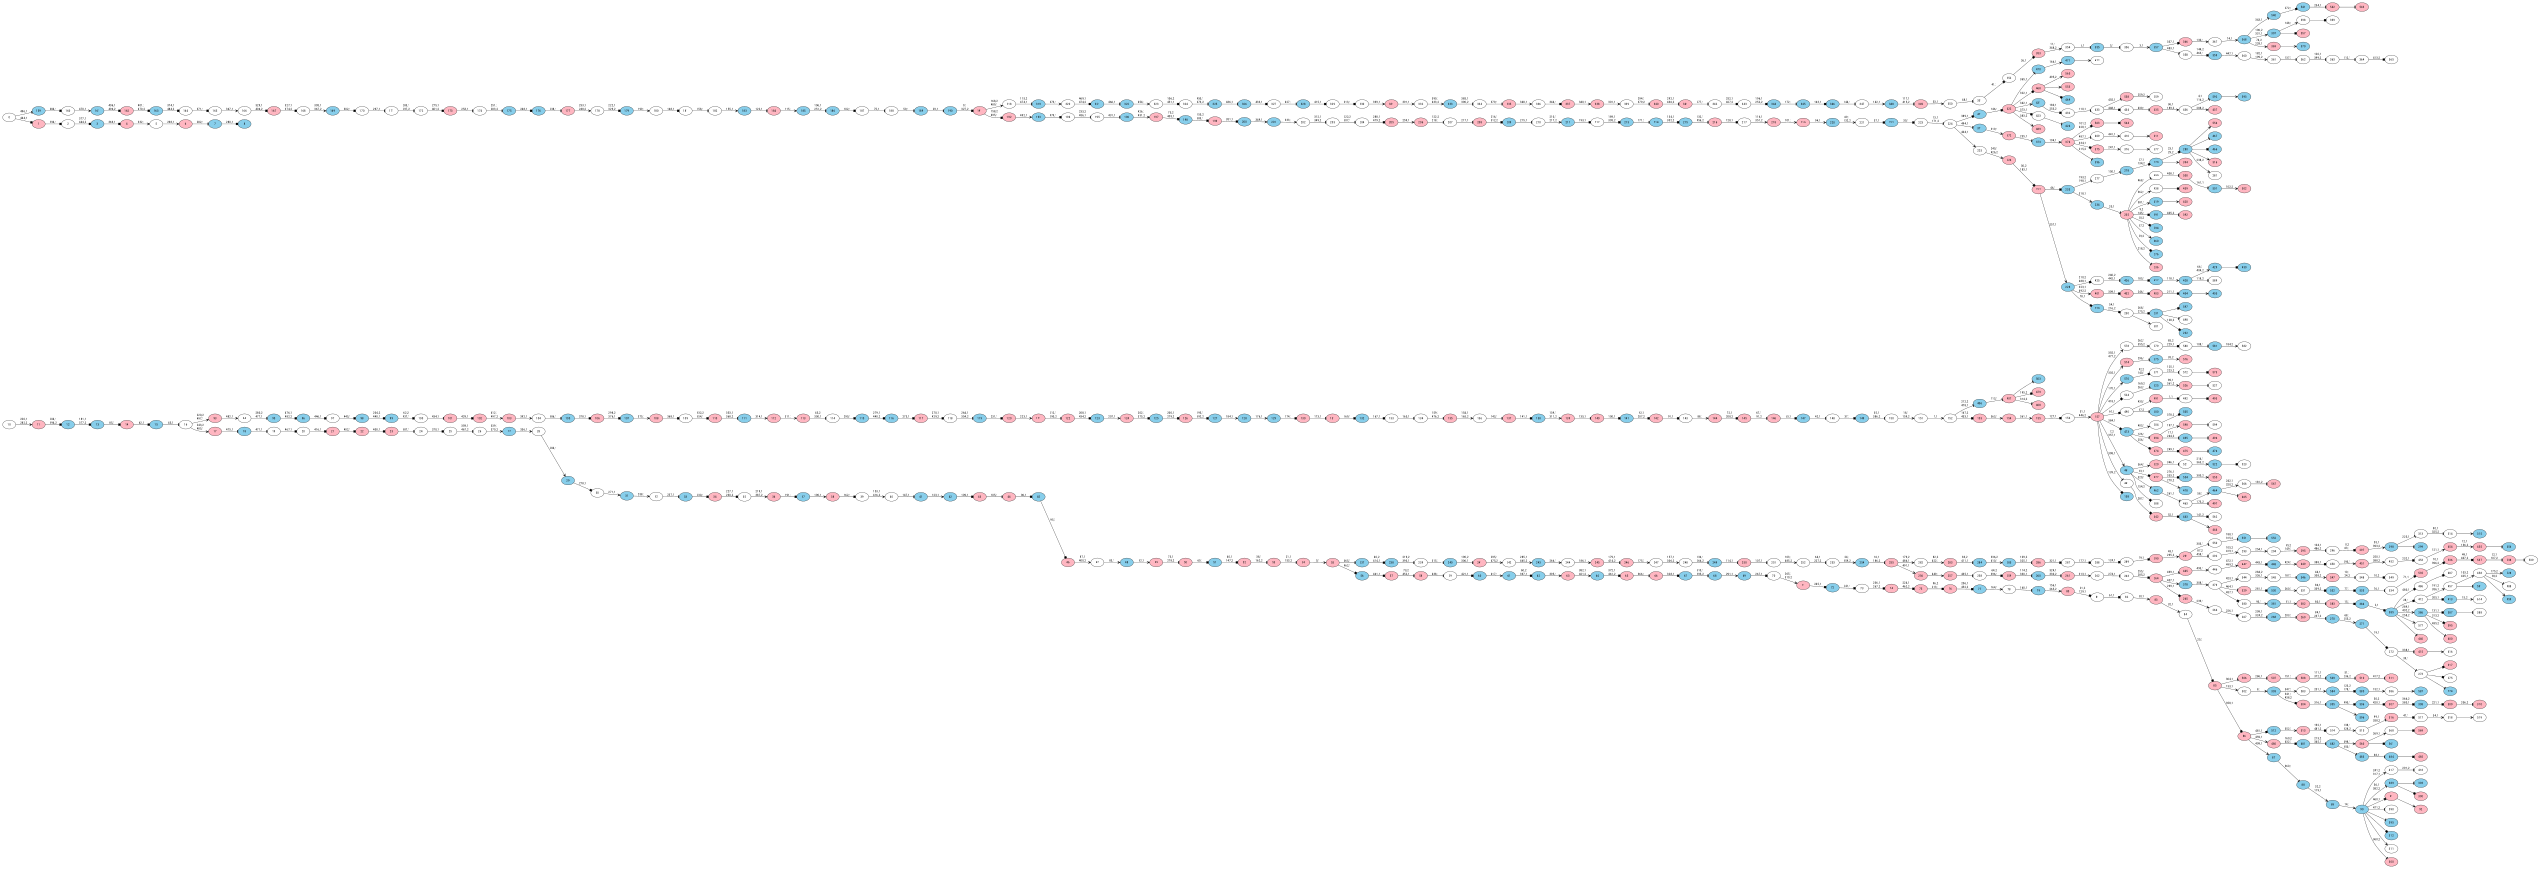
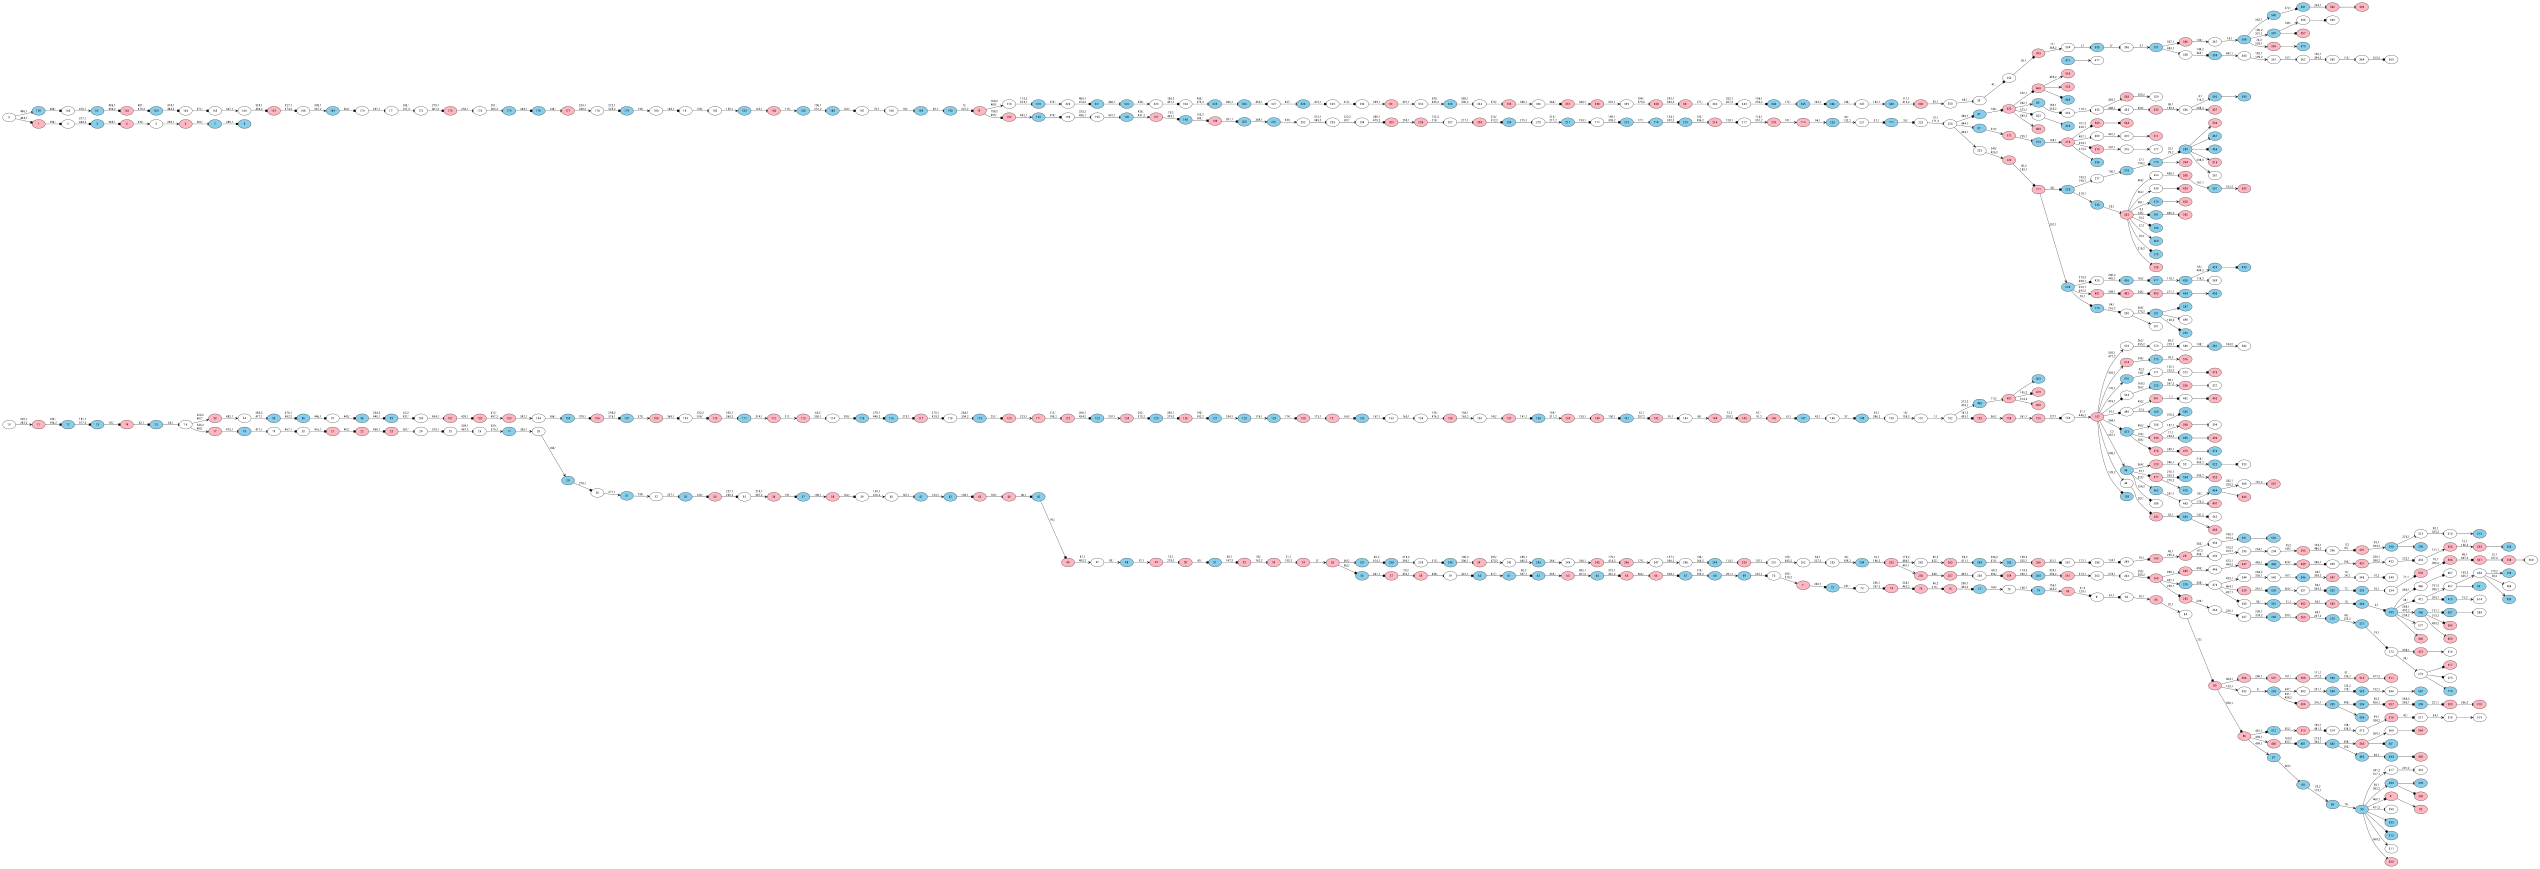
(2039, 69) -> none
(1434, 563) -> (1434, 563)
